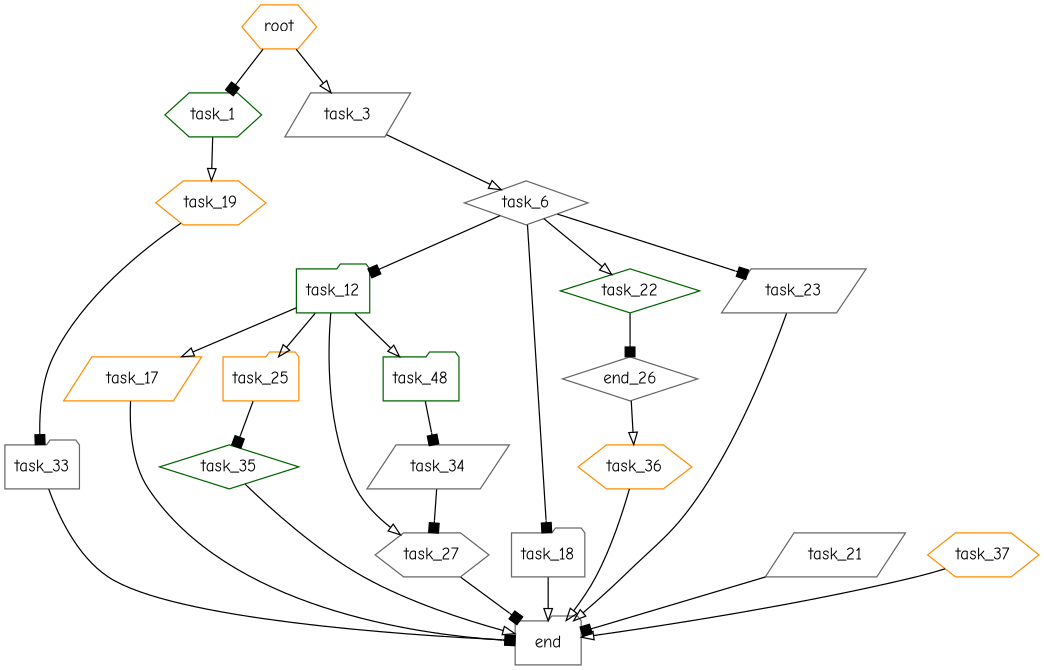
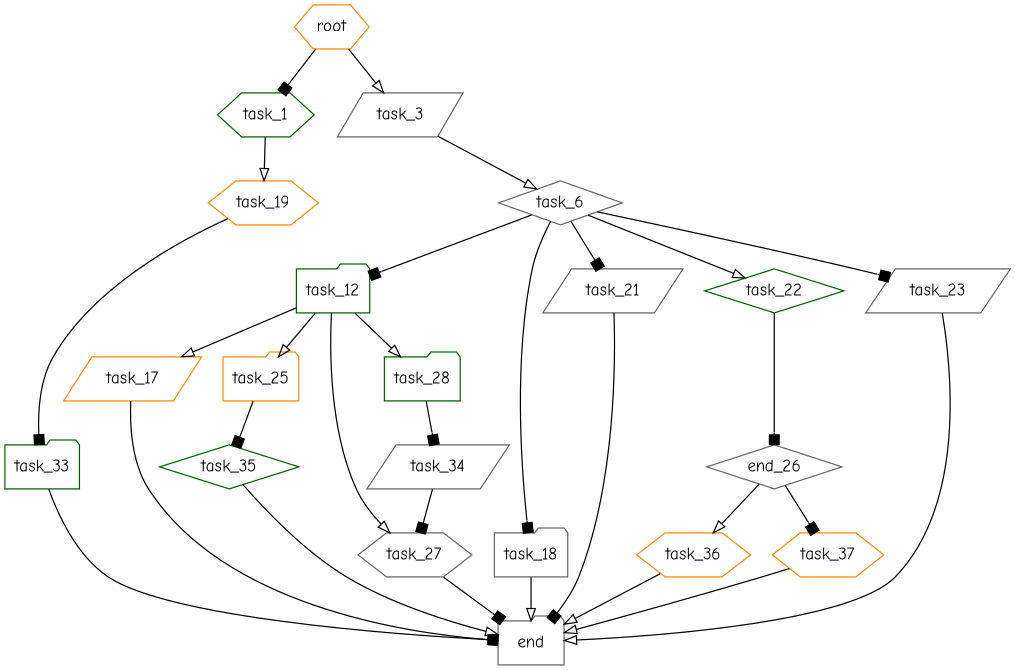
none -> (582, 240)
(421, 379) -> (422, 379)
(42, 467) -> (42, 467)
none -> (797, 504)
